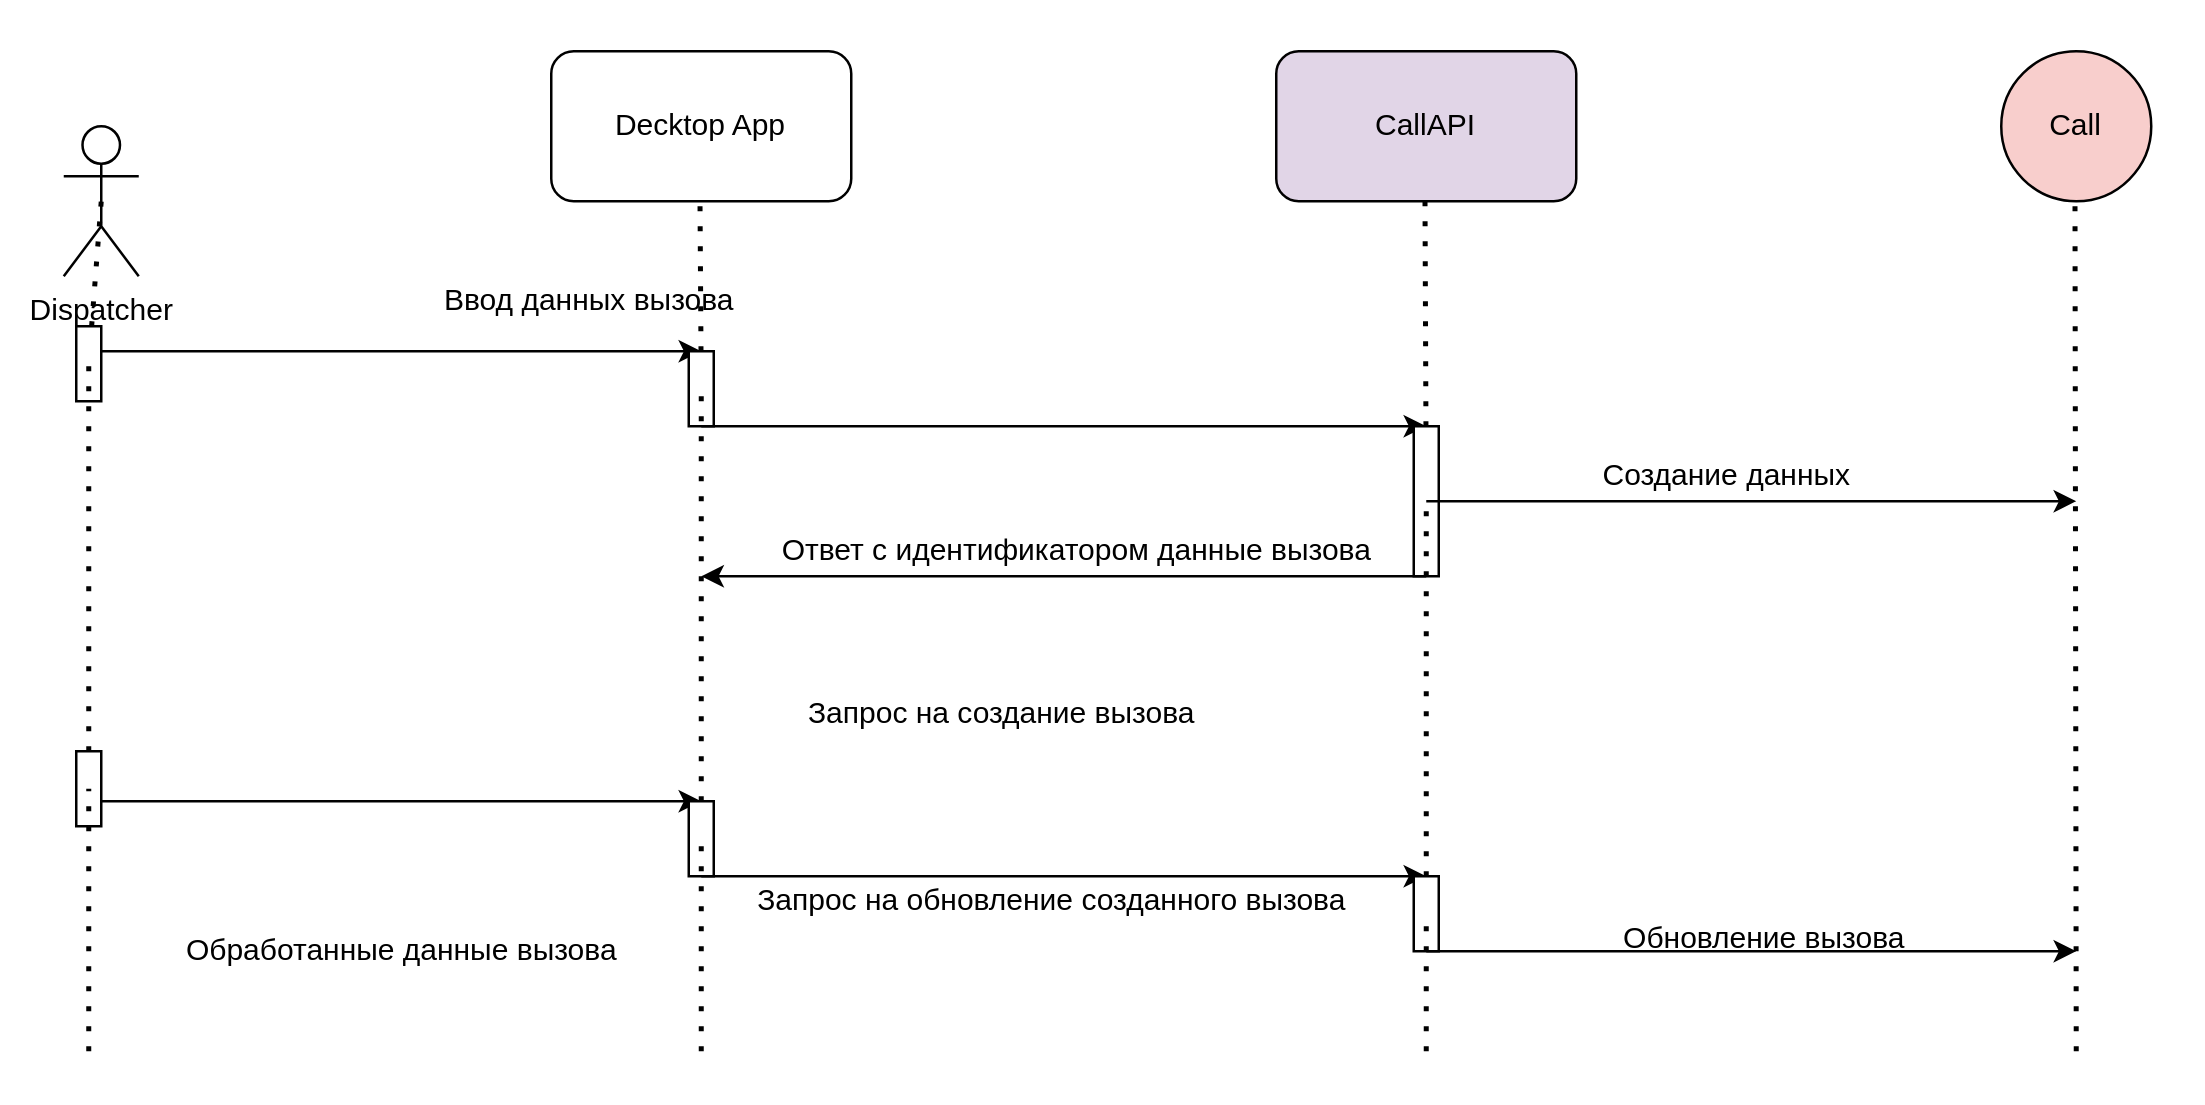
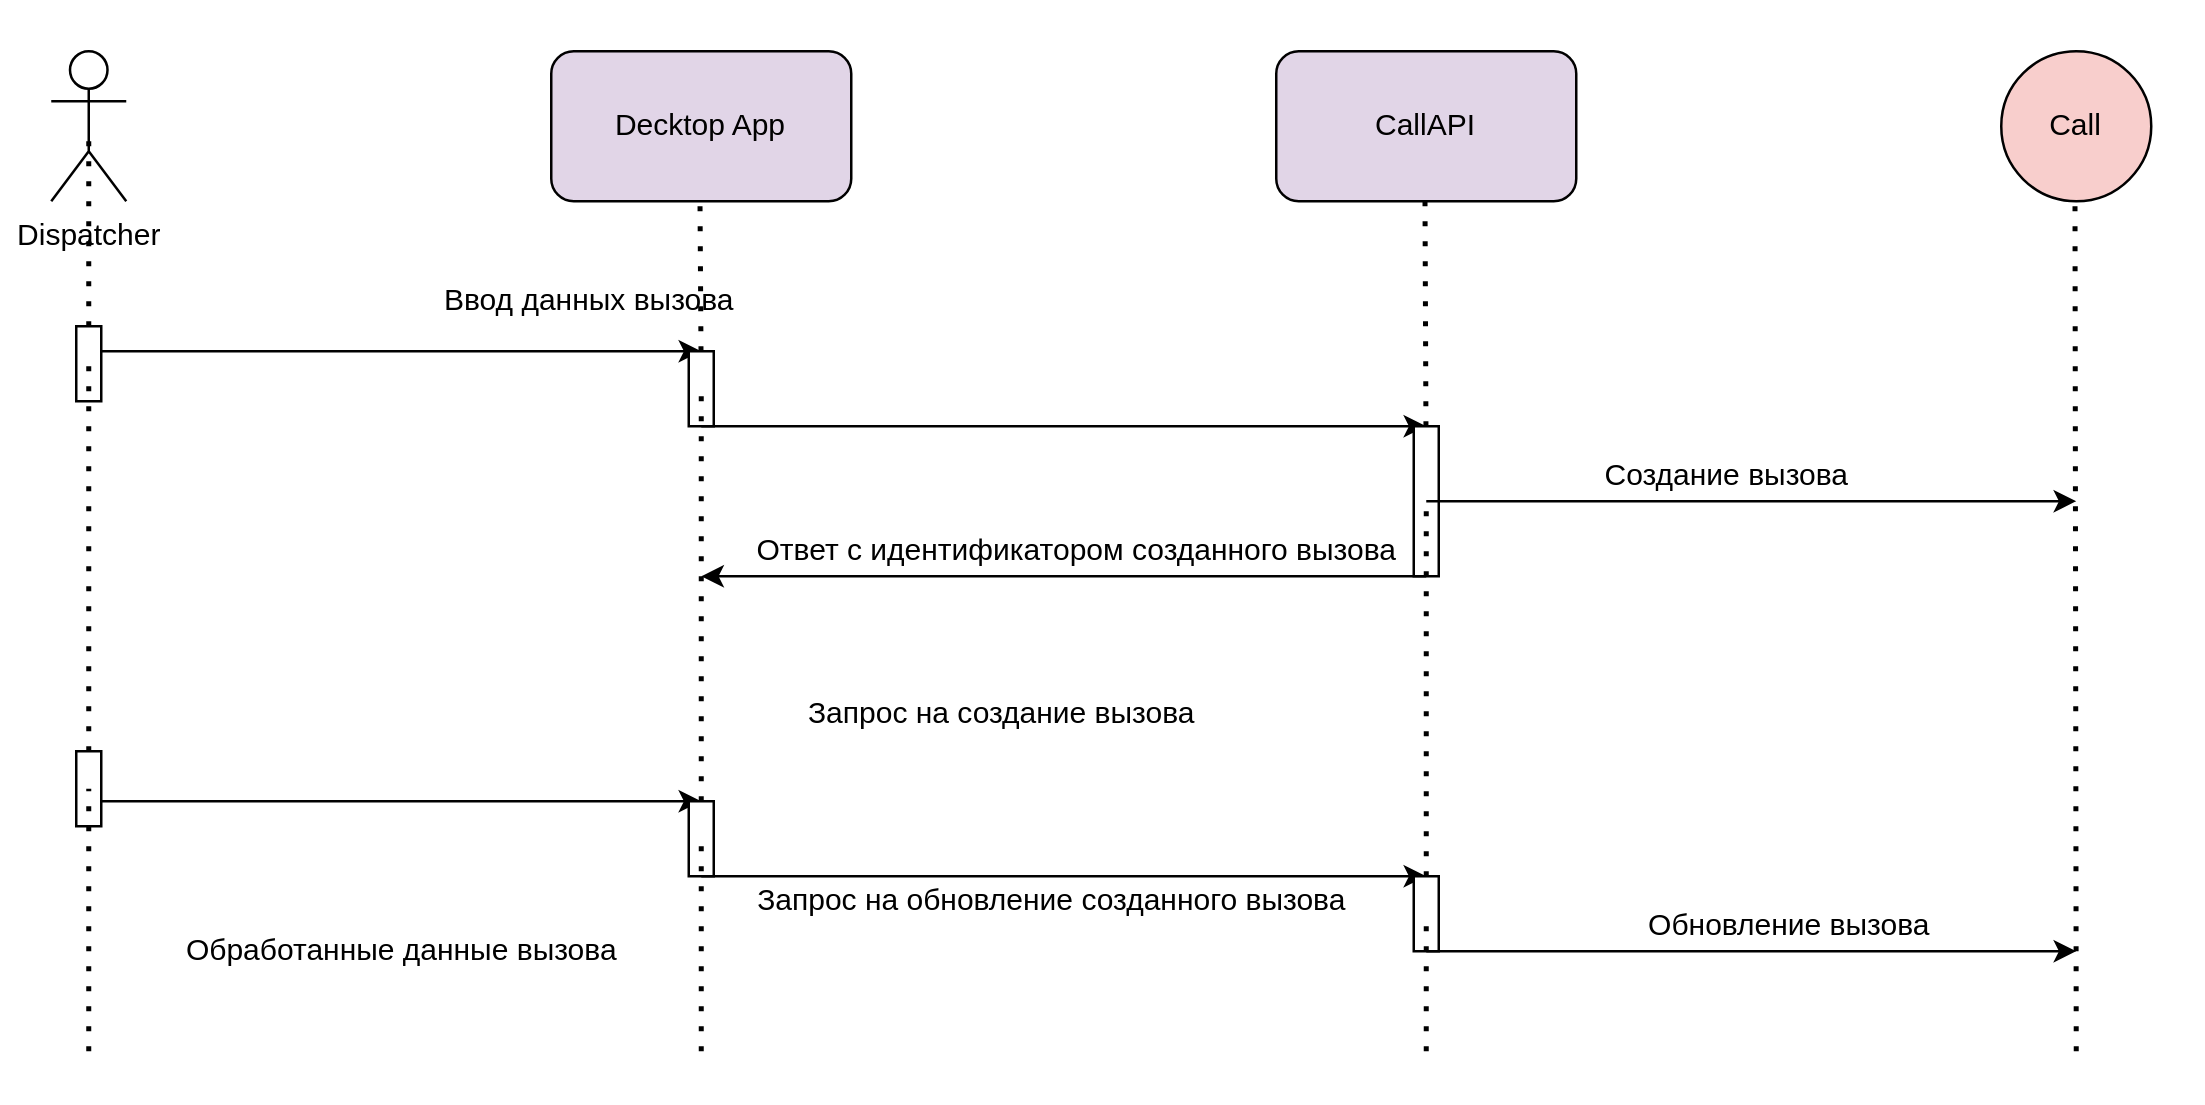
(701, 126) -> (701, 126)
(101, 201) -> (89, 126)
(1728, 476) -> (1728, 476)
(1078, 551) -> (1078, 551)
(1764, 939) -> (1789, 926)
